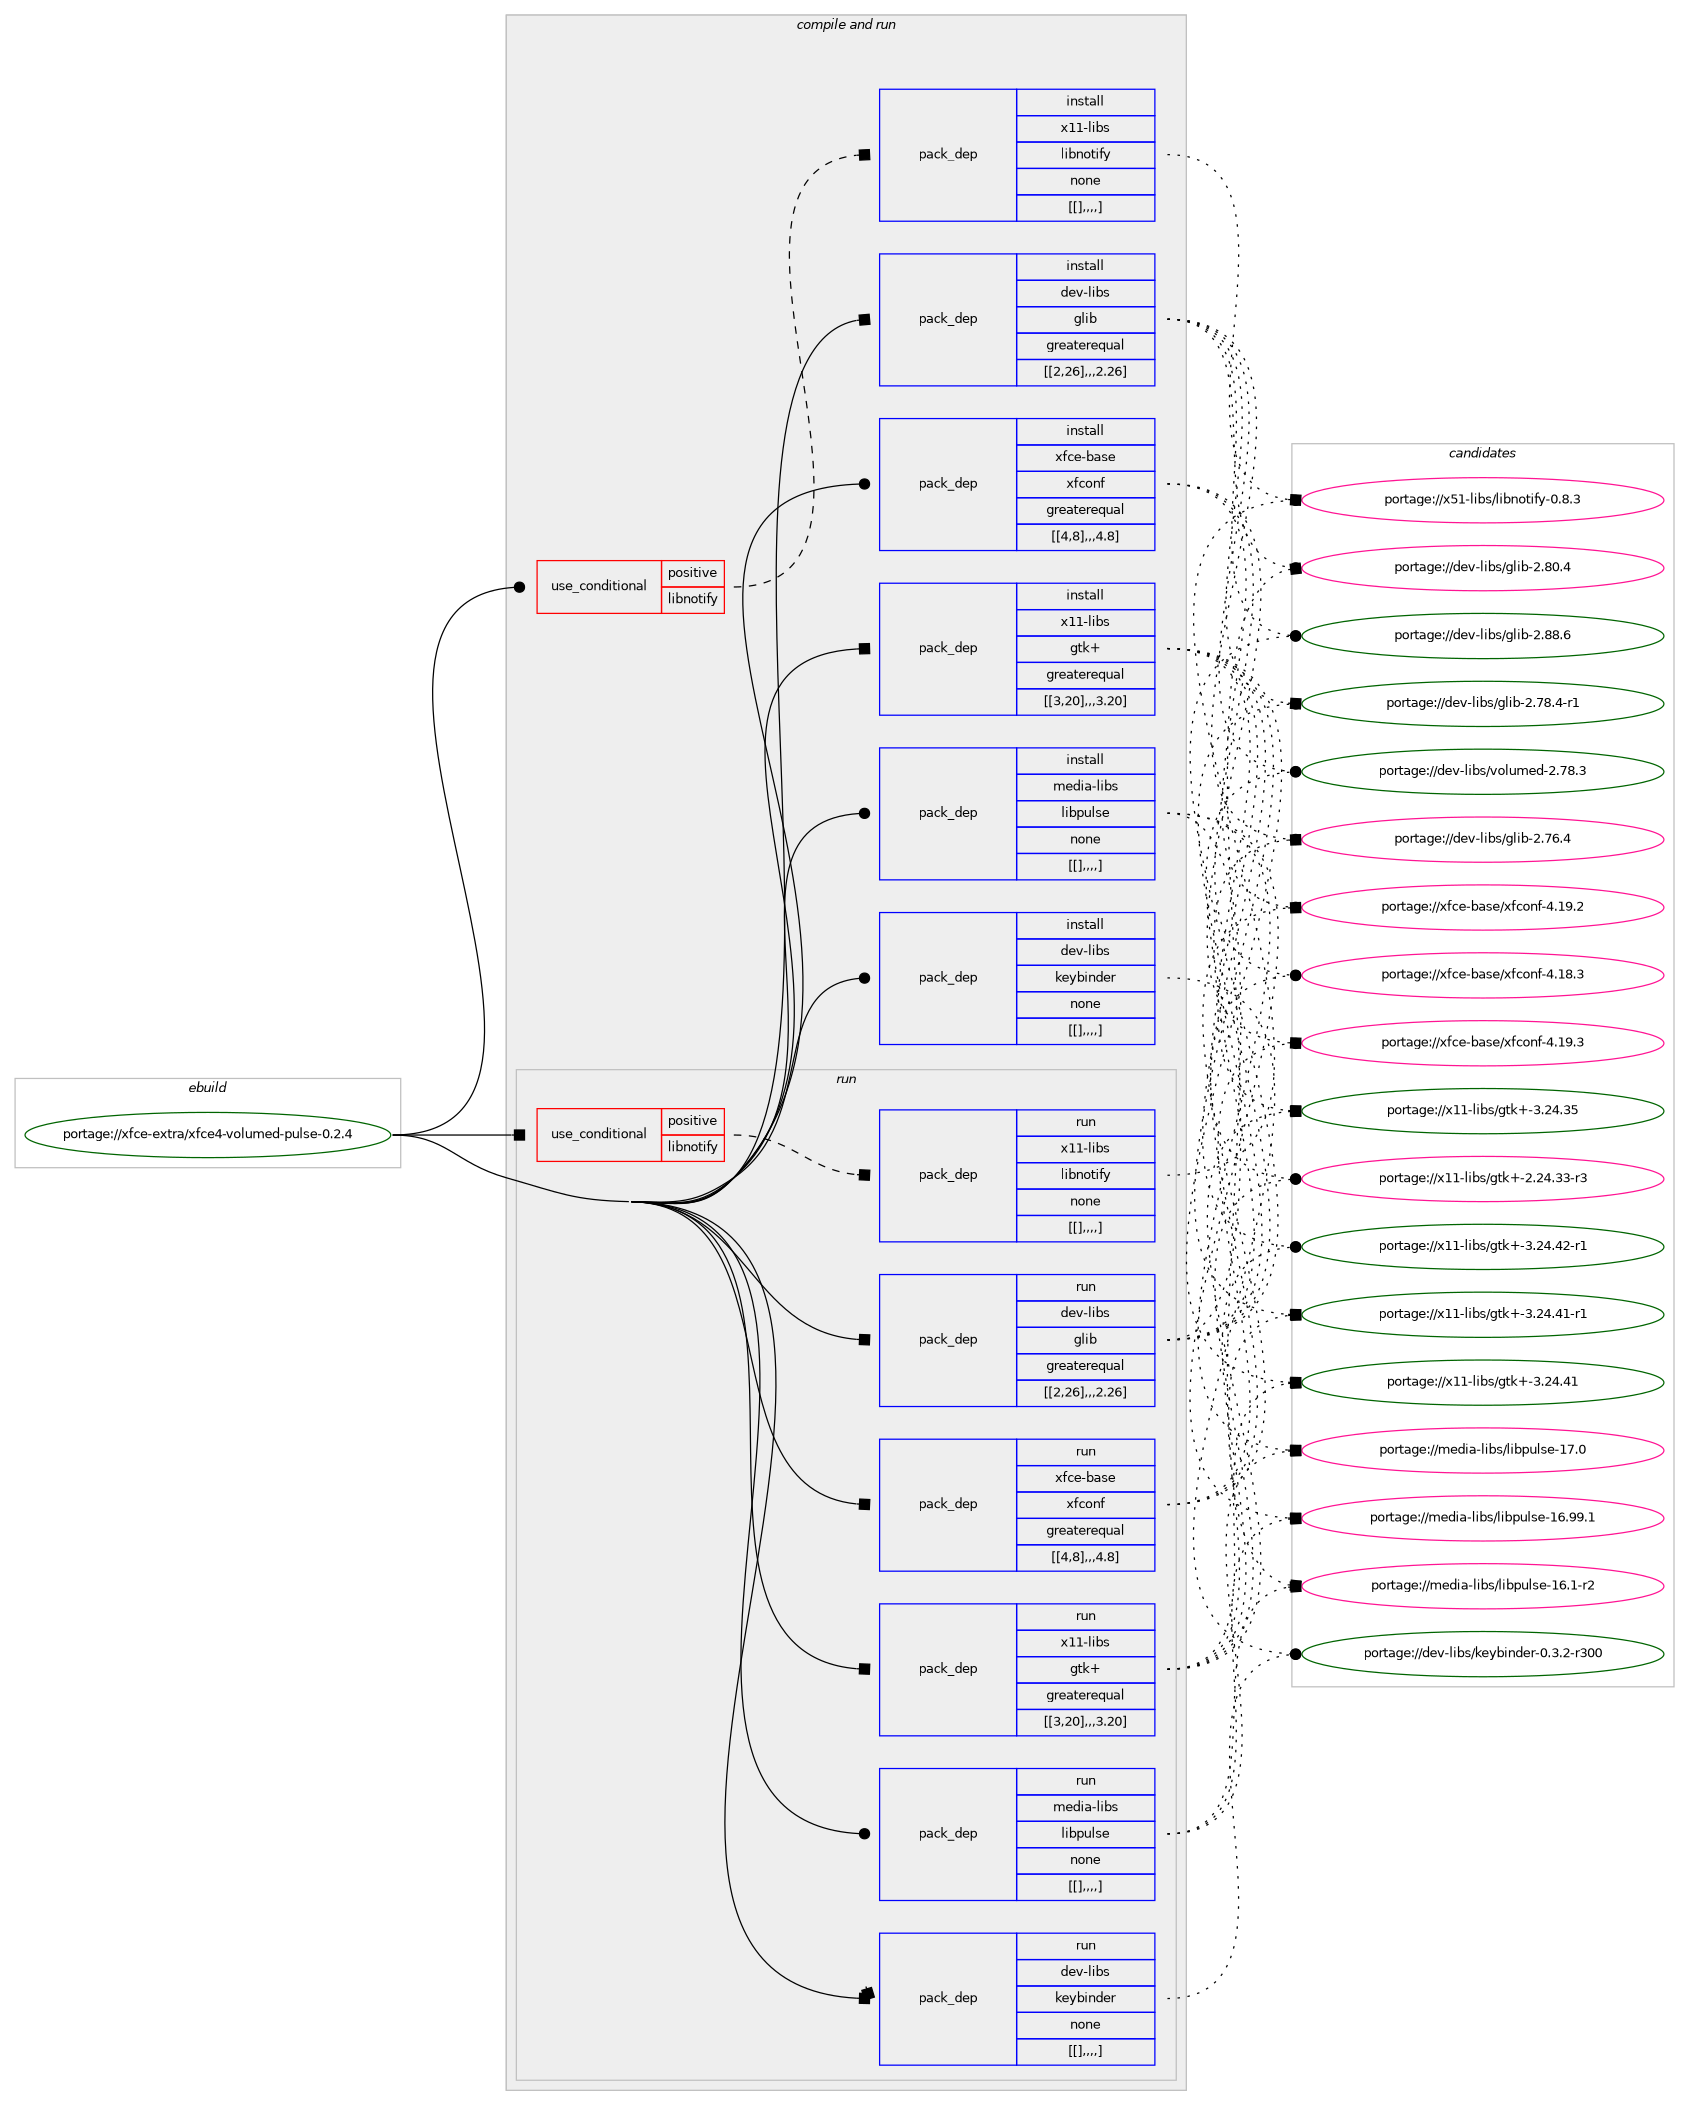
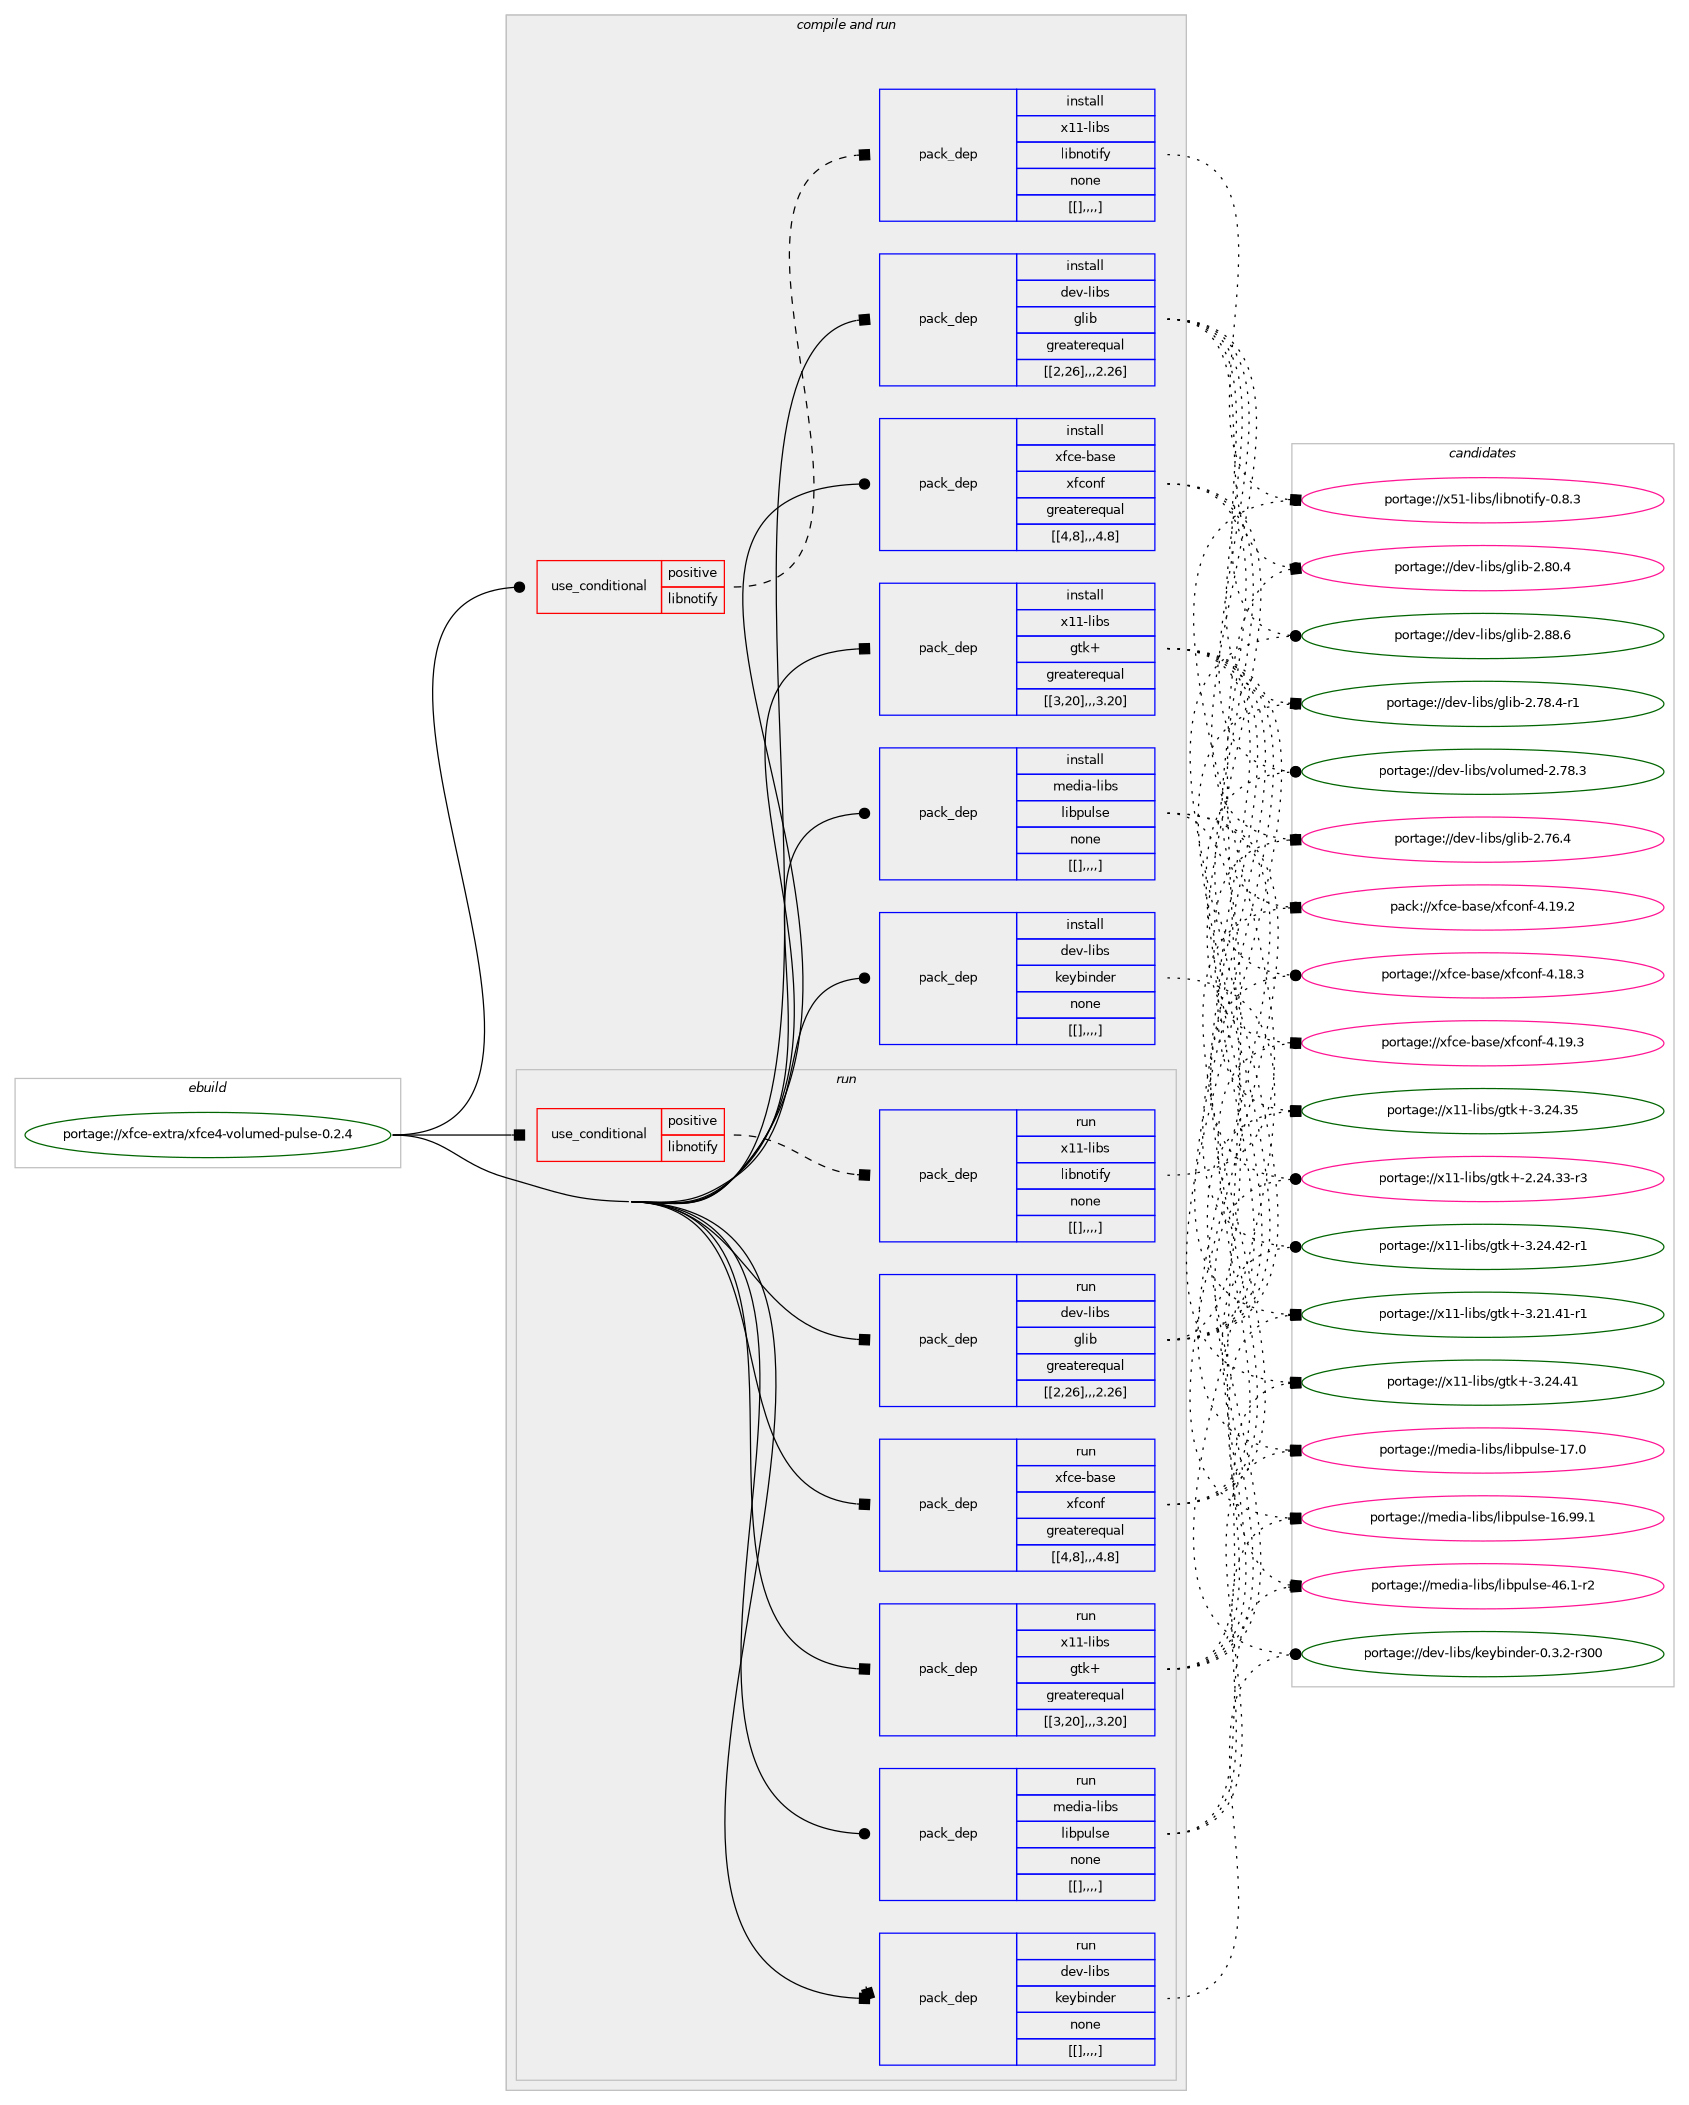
(1483, 908) -> (1483, 908)
(1483, 1315) -> (1483, 1315)
(1483, 1586) -> (1483, 1586)
